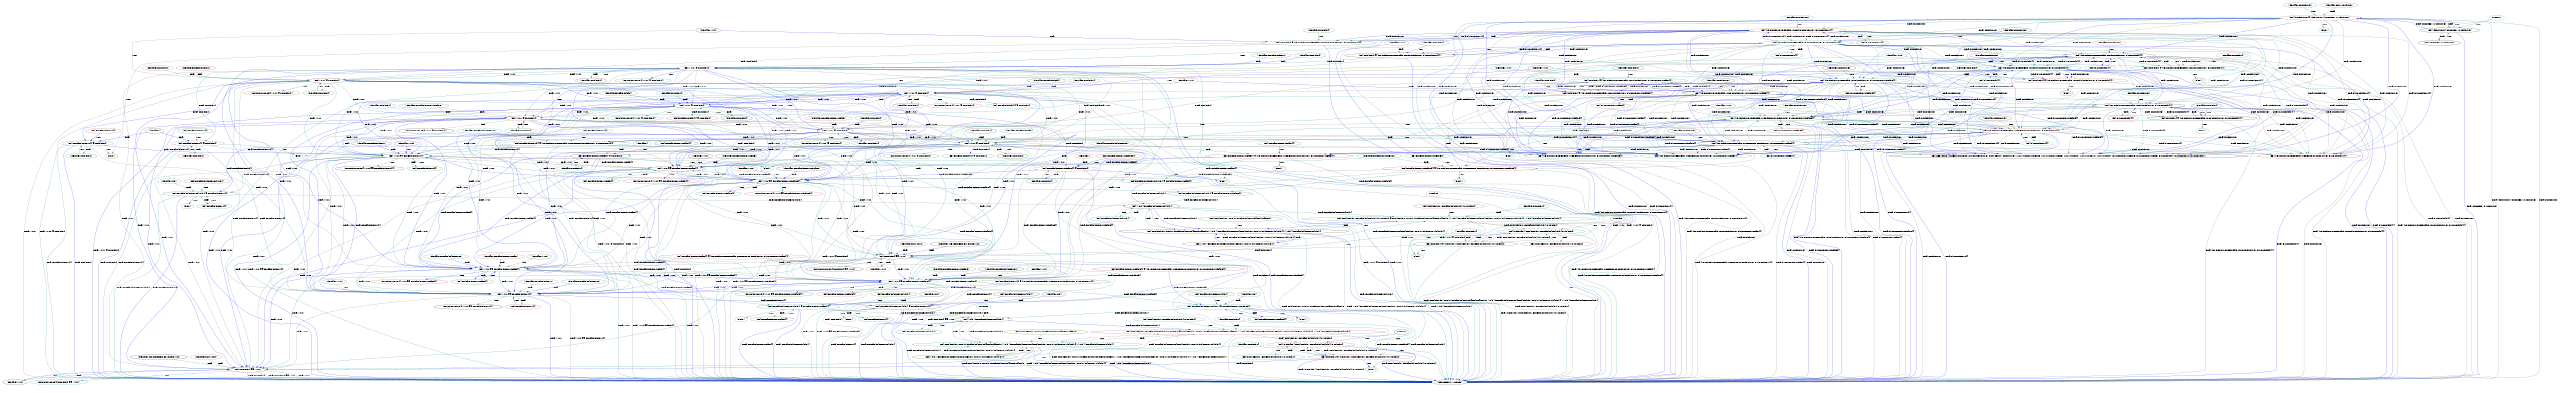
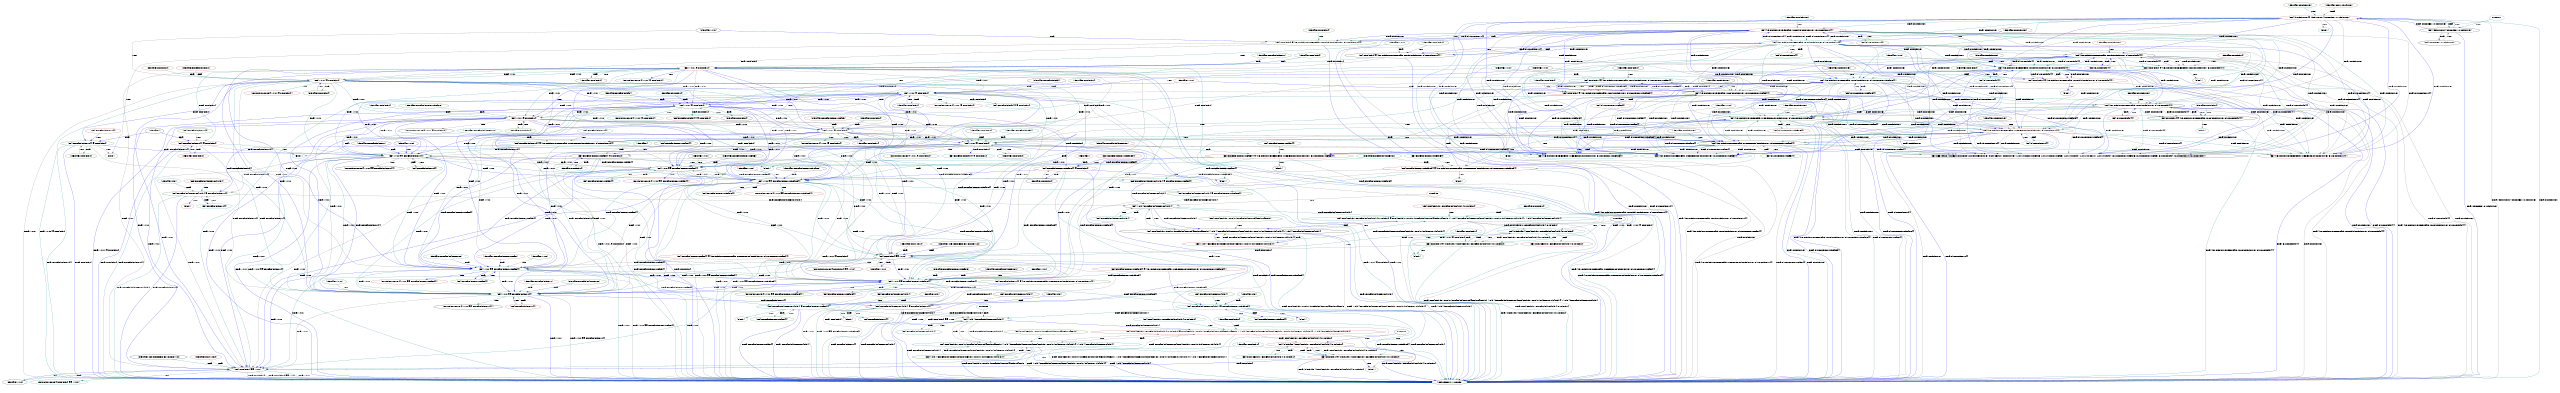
(1568, 256) -> (1302, 200)
